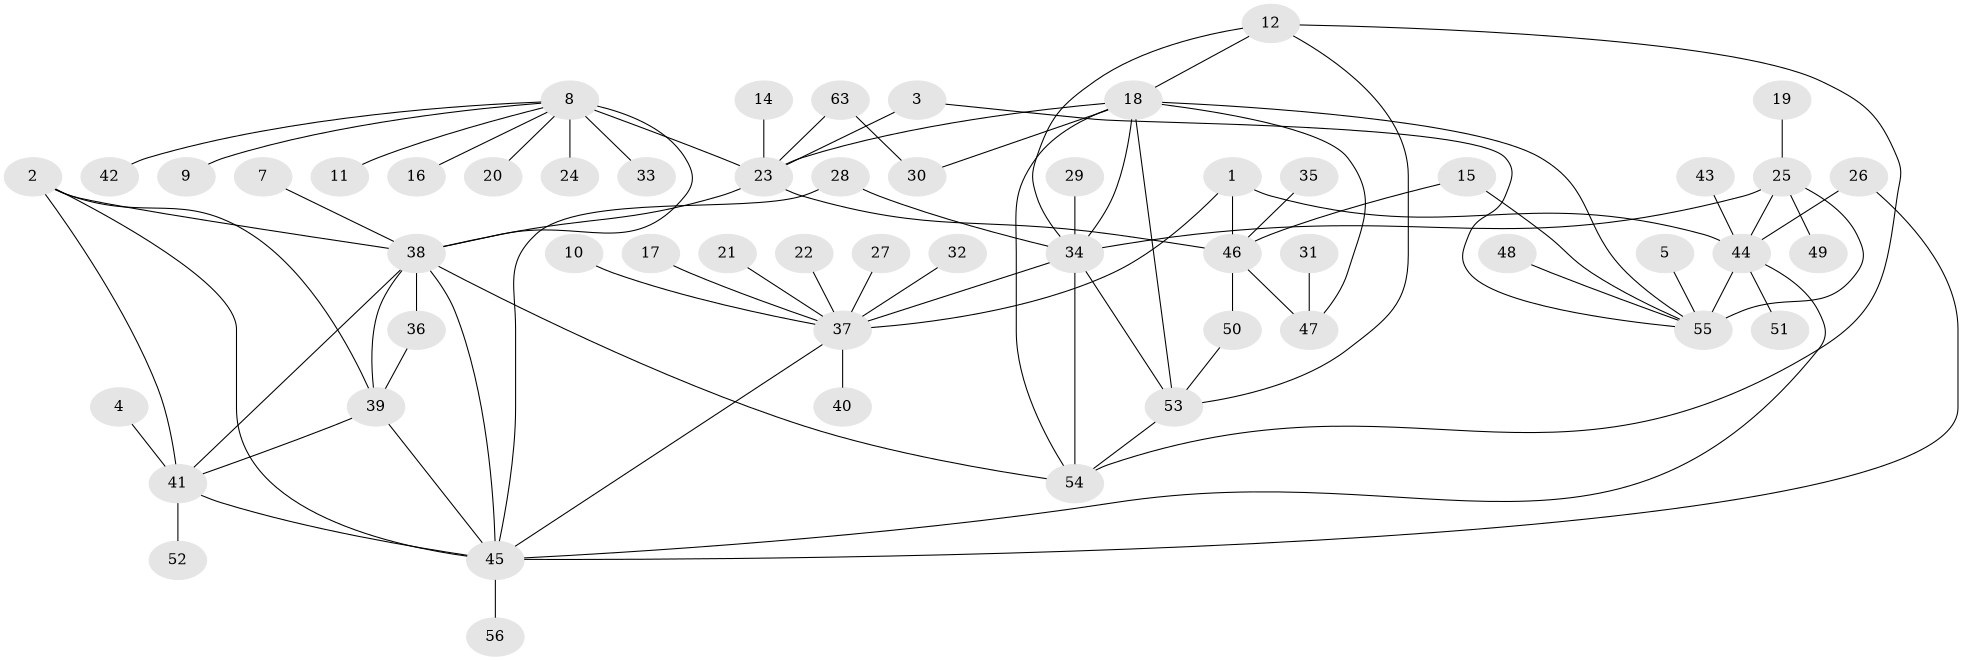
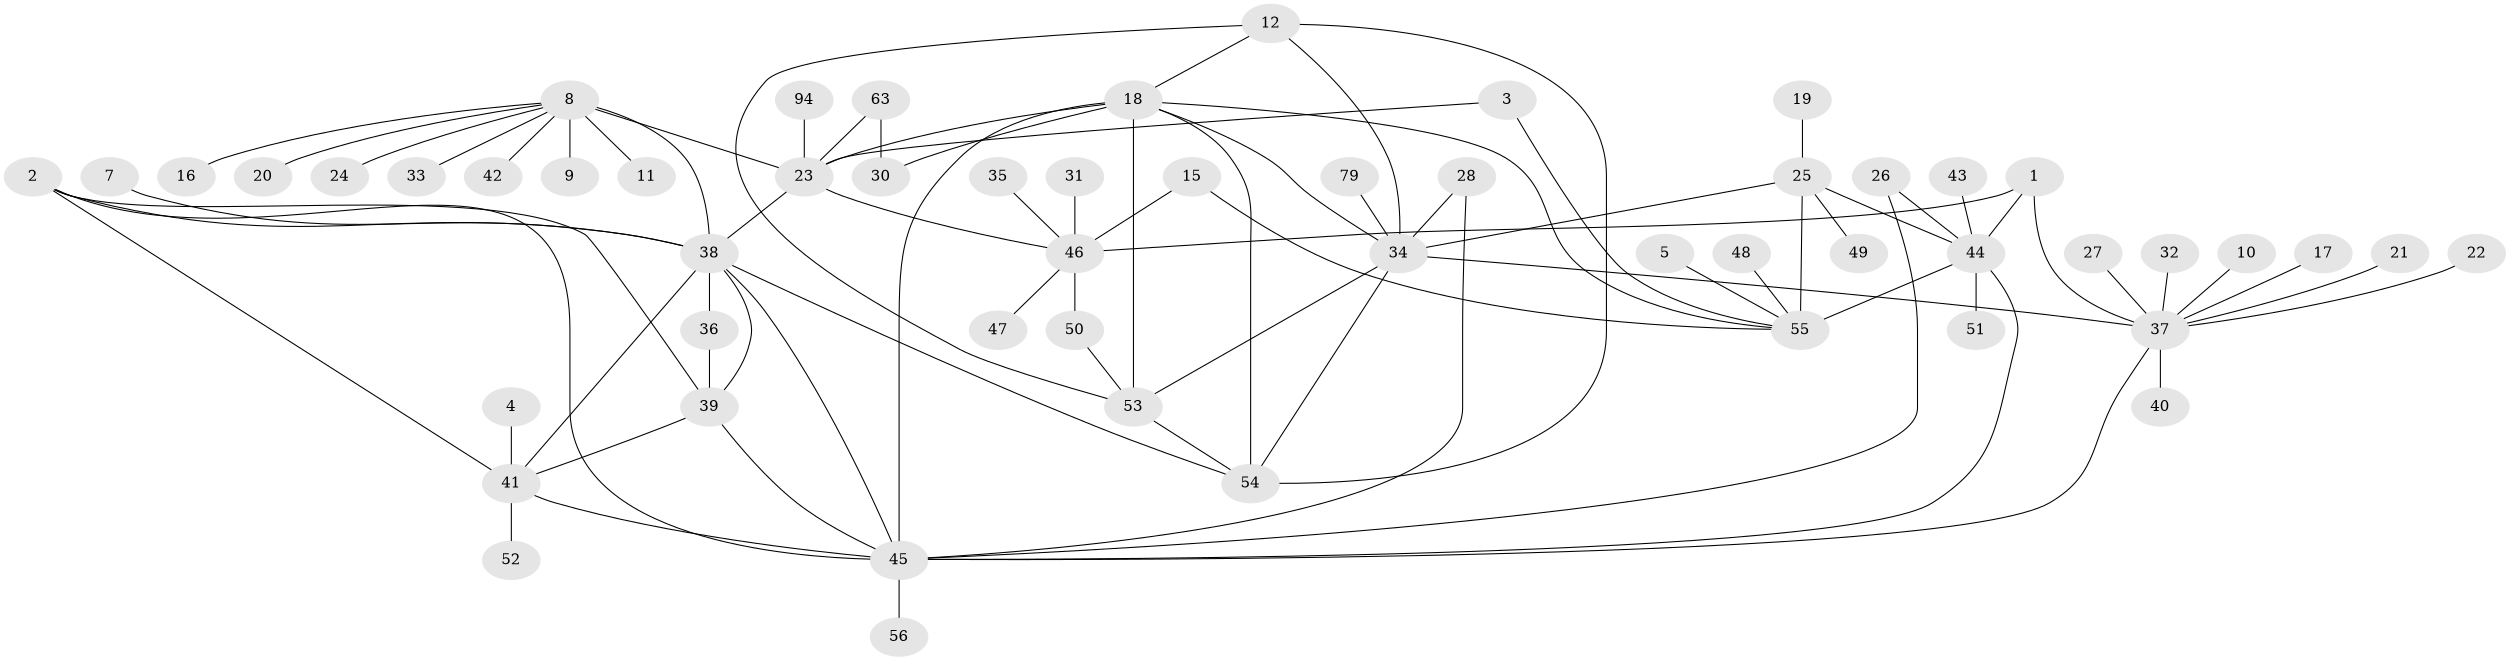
(764, 100) -> (804, 100)
(1337, 149) -> (902, 262)
(1075, 177) -> (1350, 177)
(1309, 292) -> (1075, 215)
